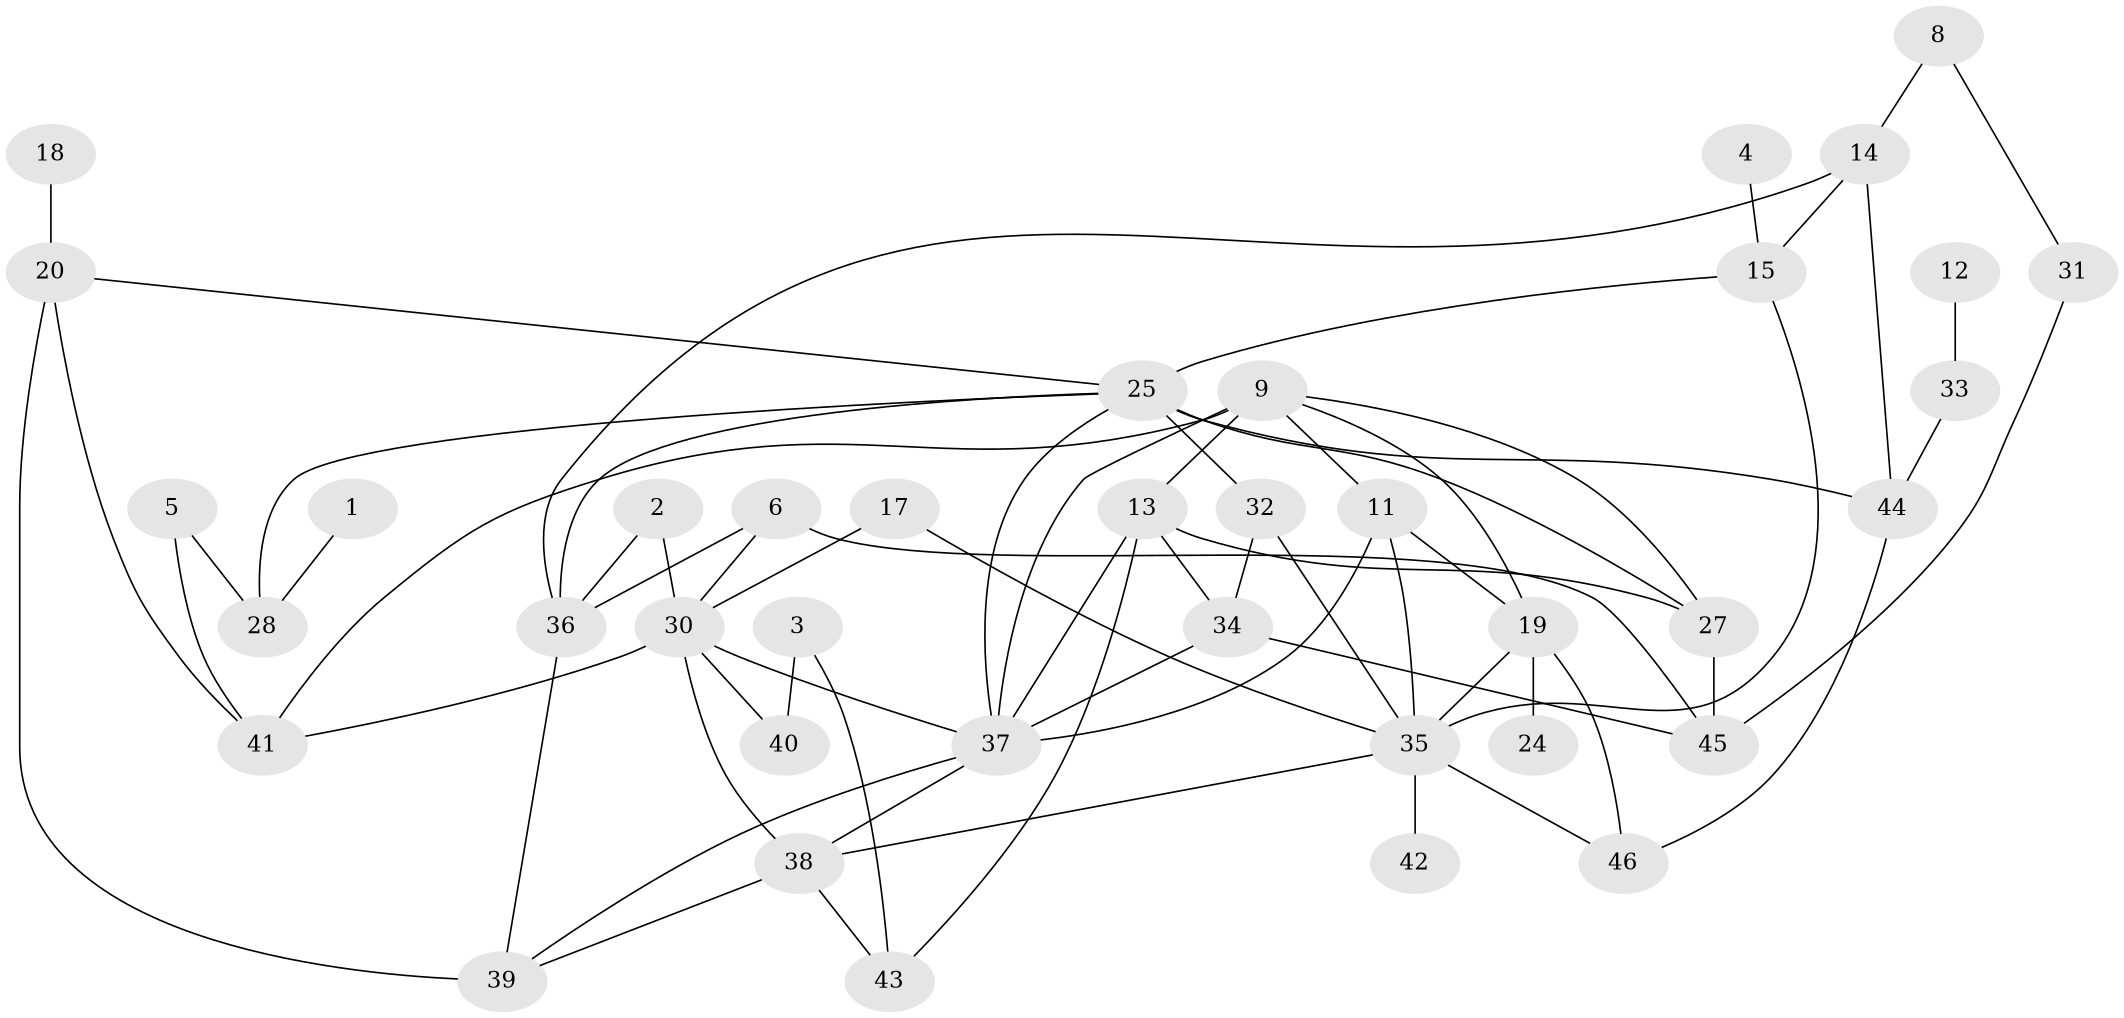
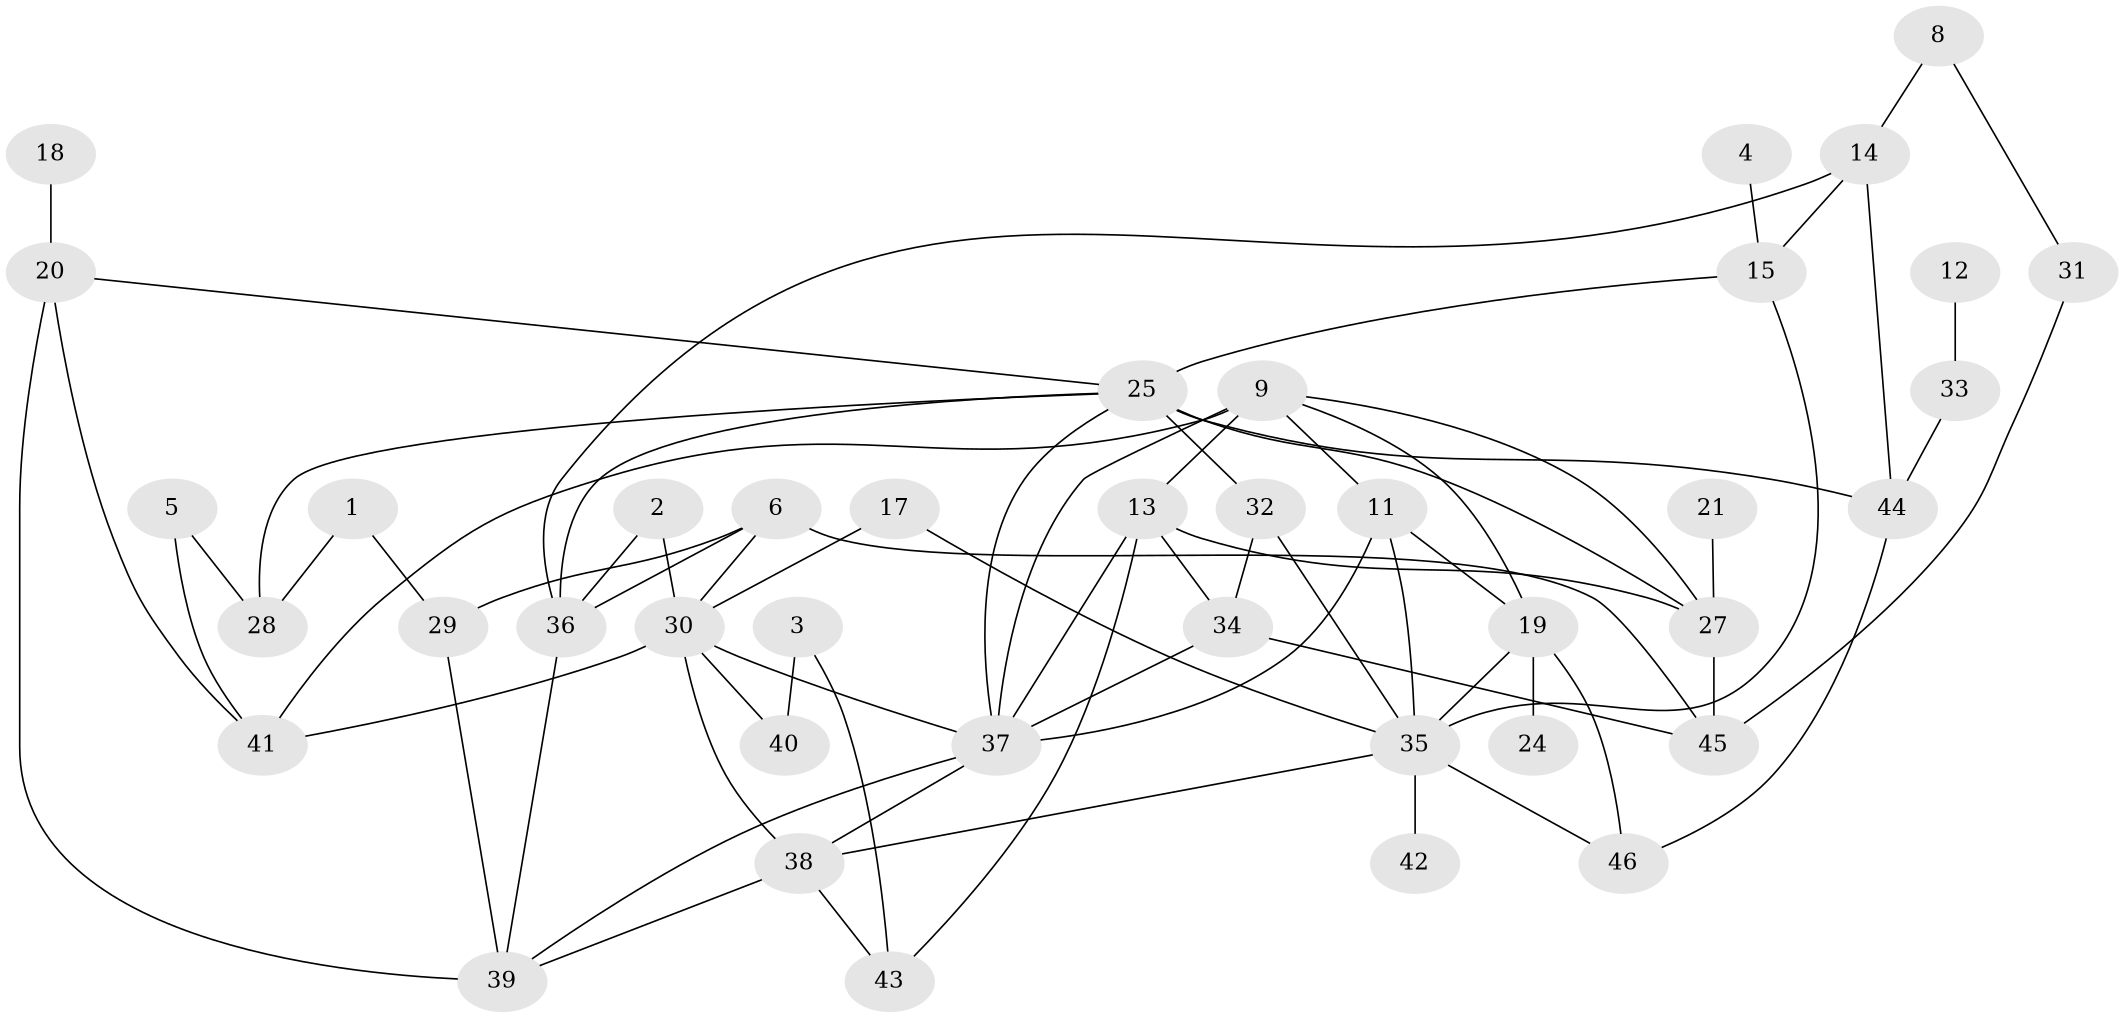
none -> (1712, 509)
none -> (443, 627)
